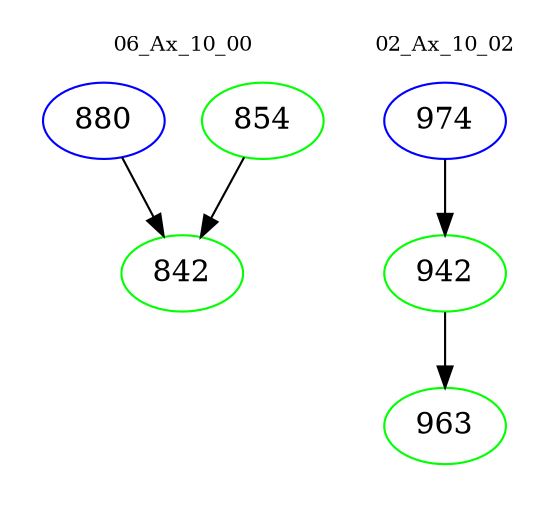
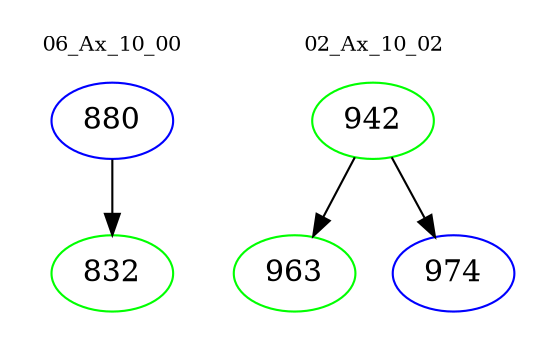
(263, 121) -> none
(445, 187) -> (408, 188)
(182, 273) -> (112, 273)
